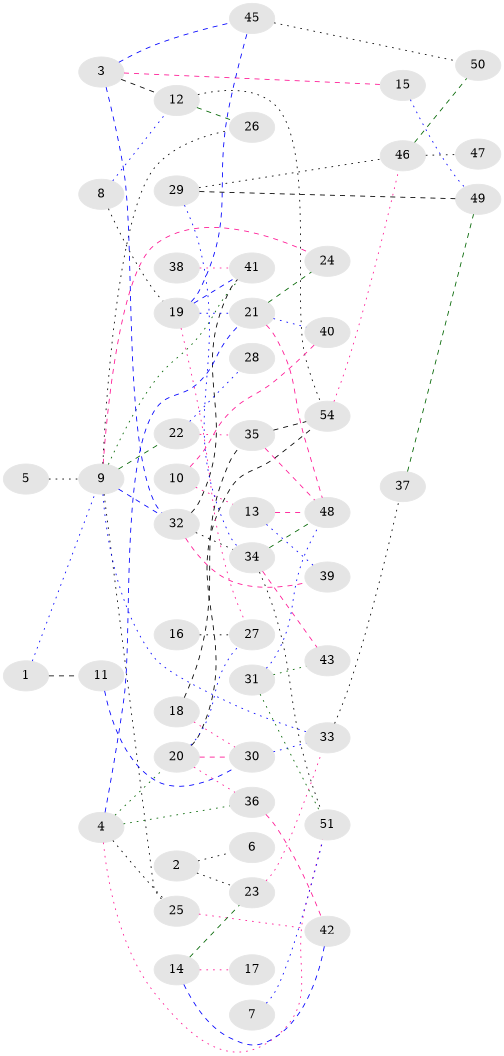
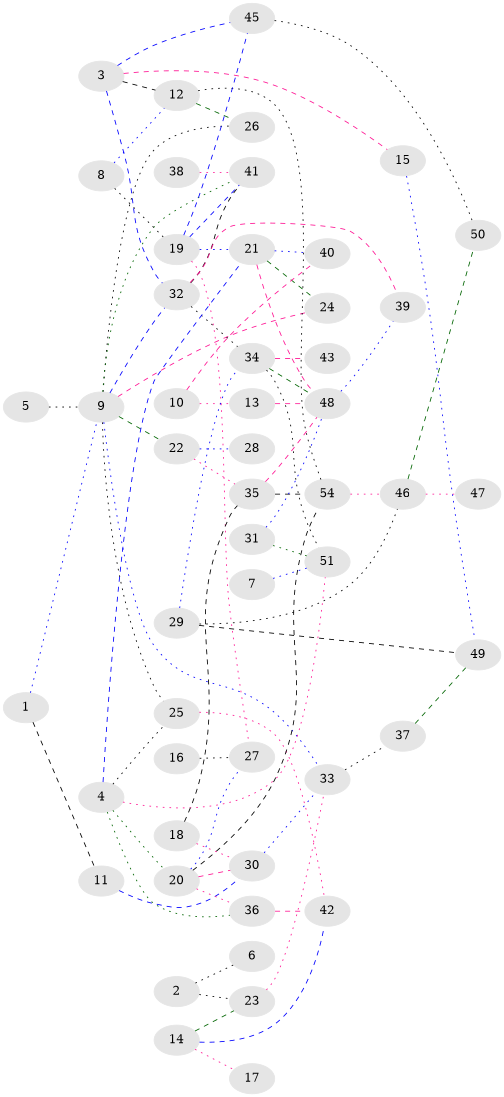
(435, 155) -> (441, 494)
(290, 545) -> (368, 357)
(293, 670) -> none
